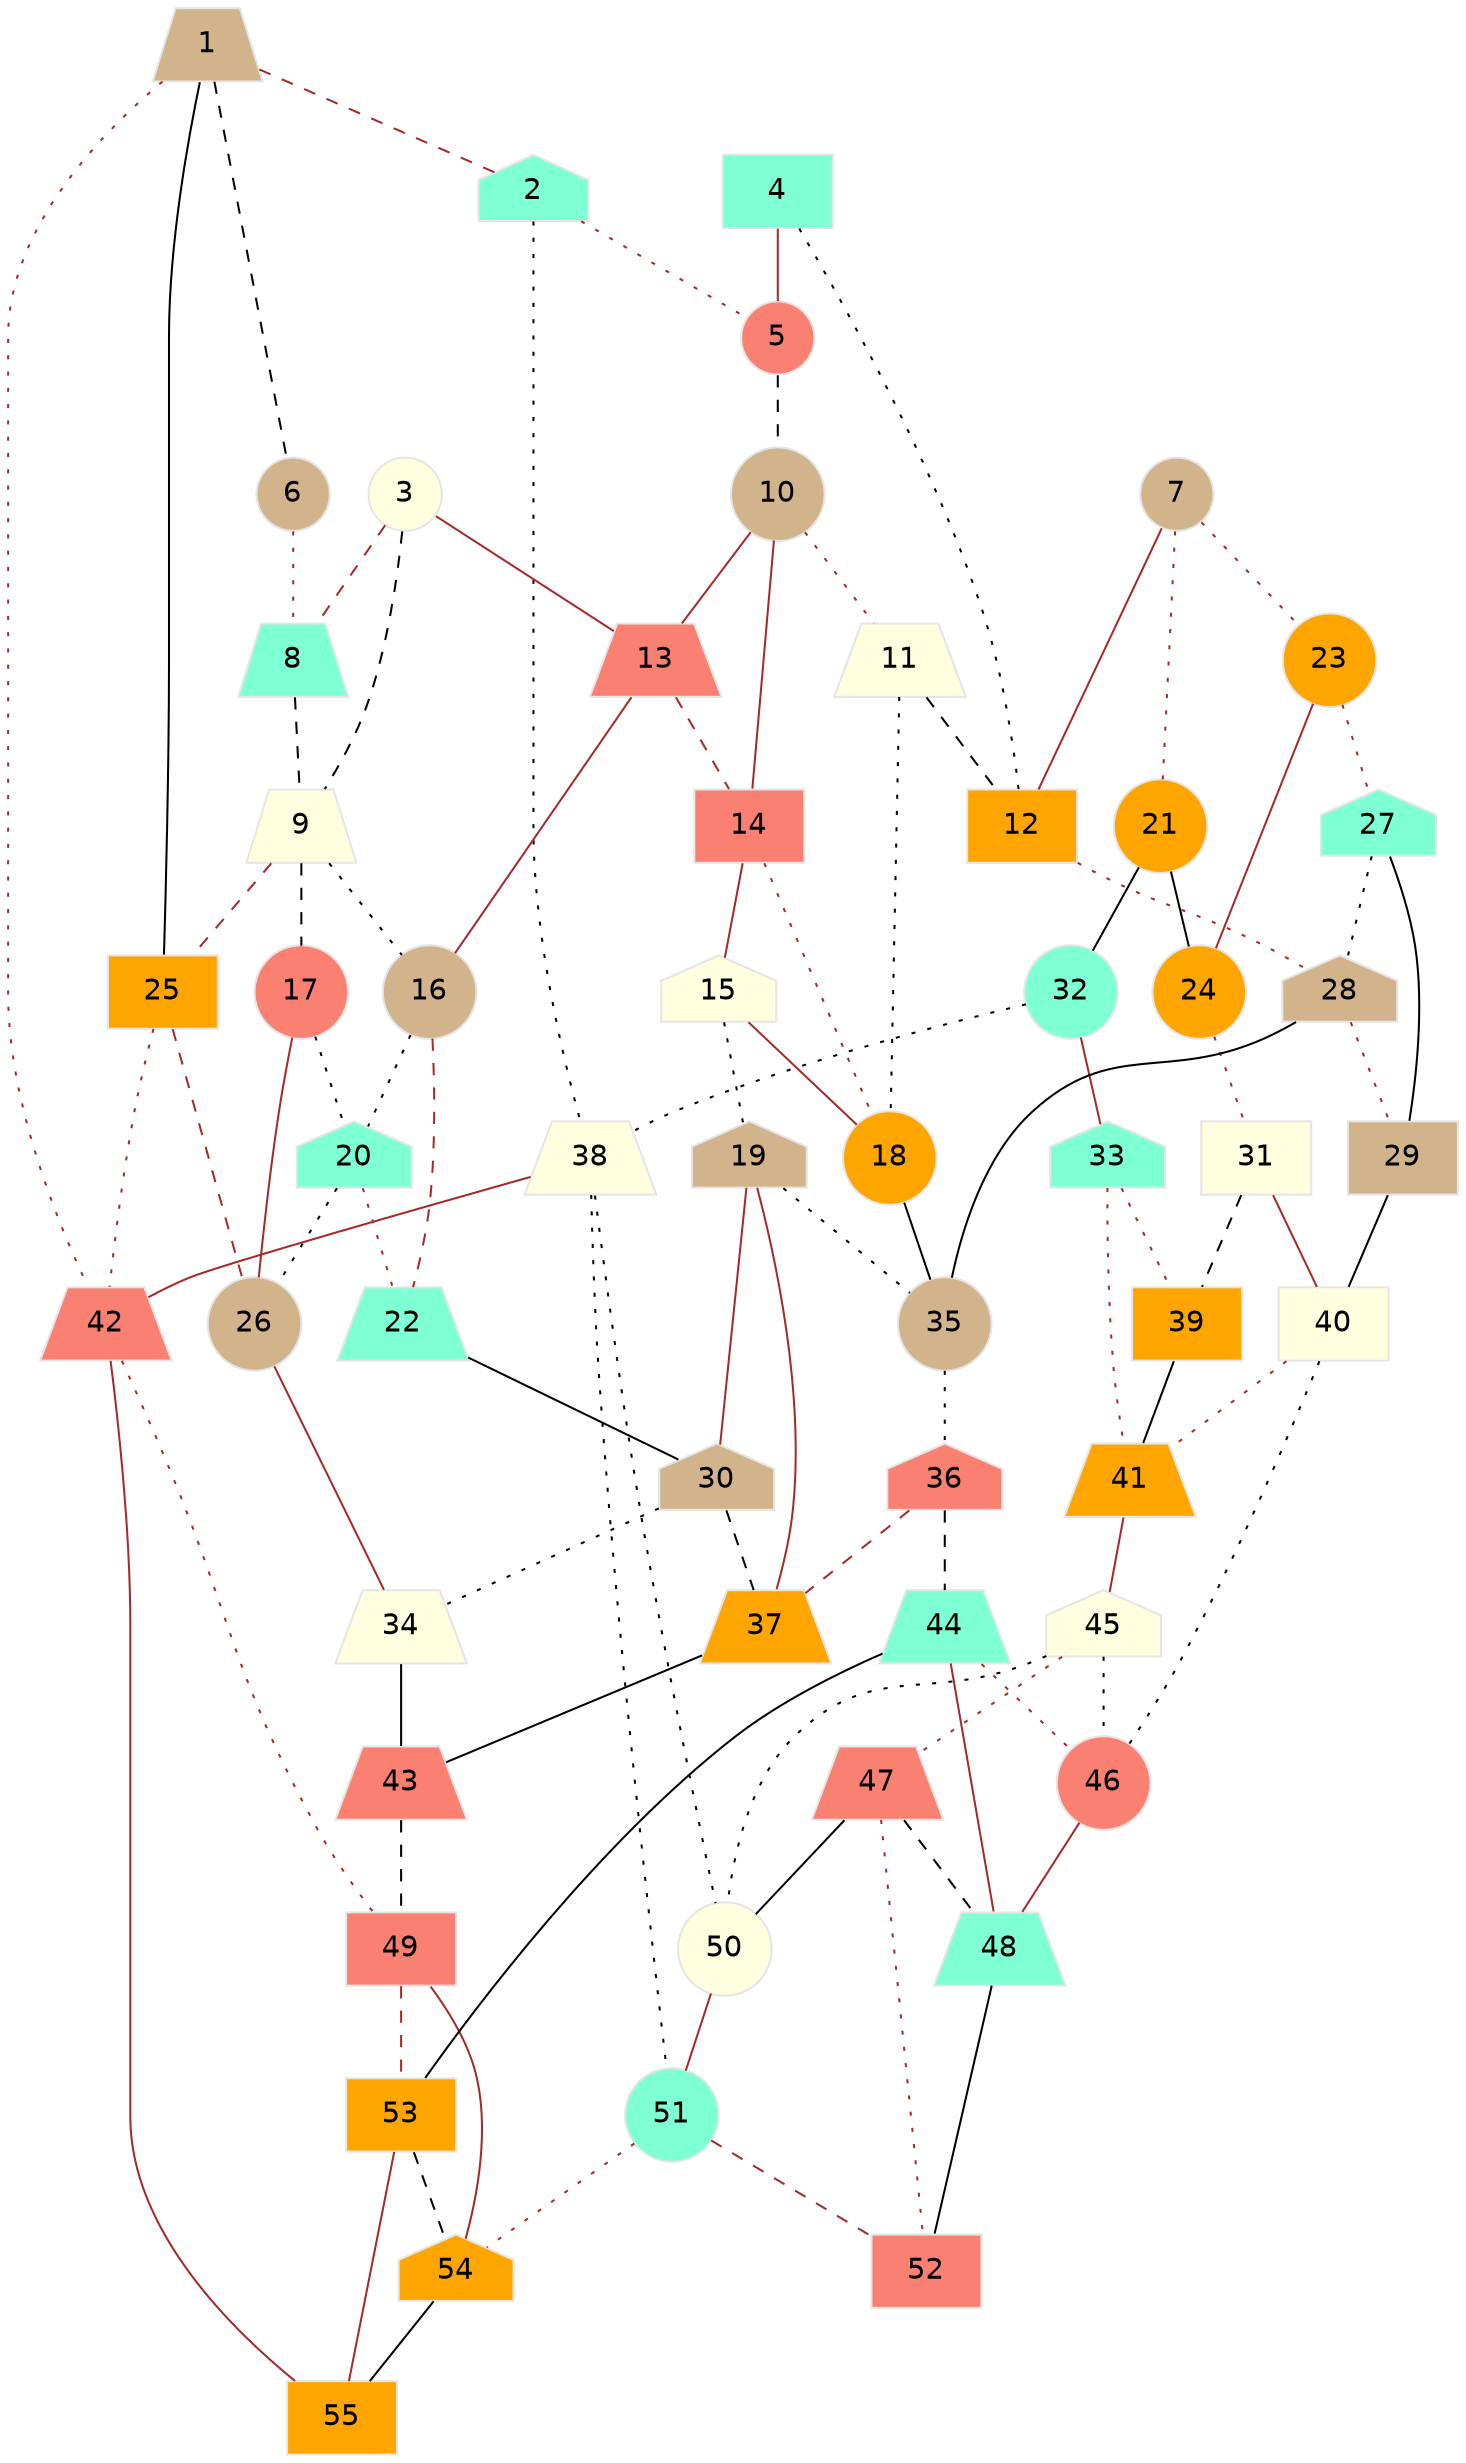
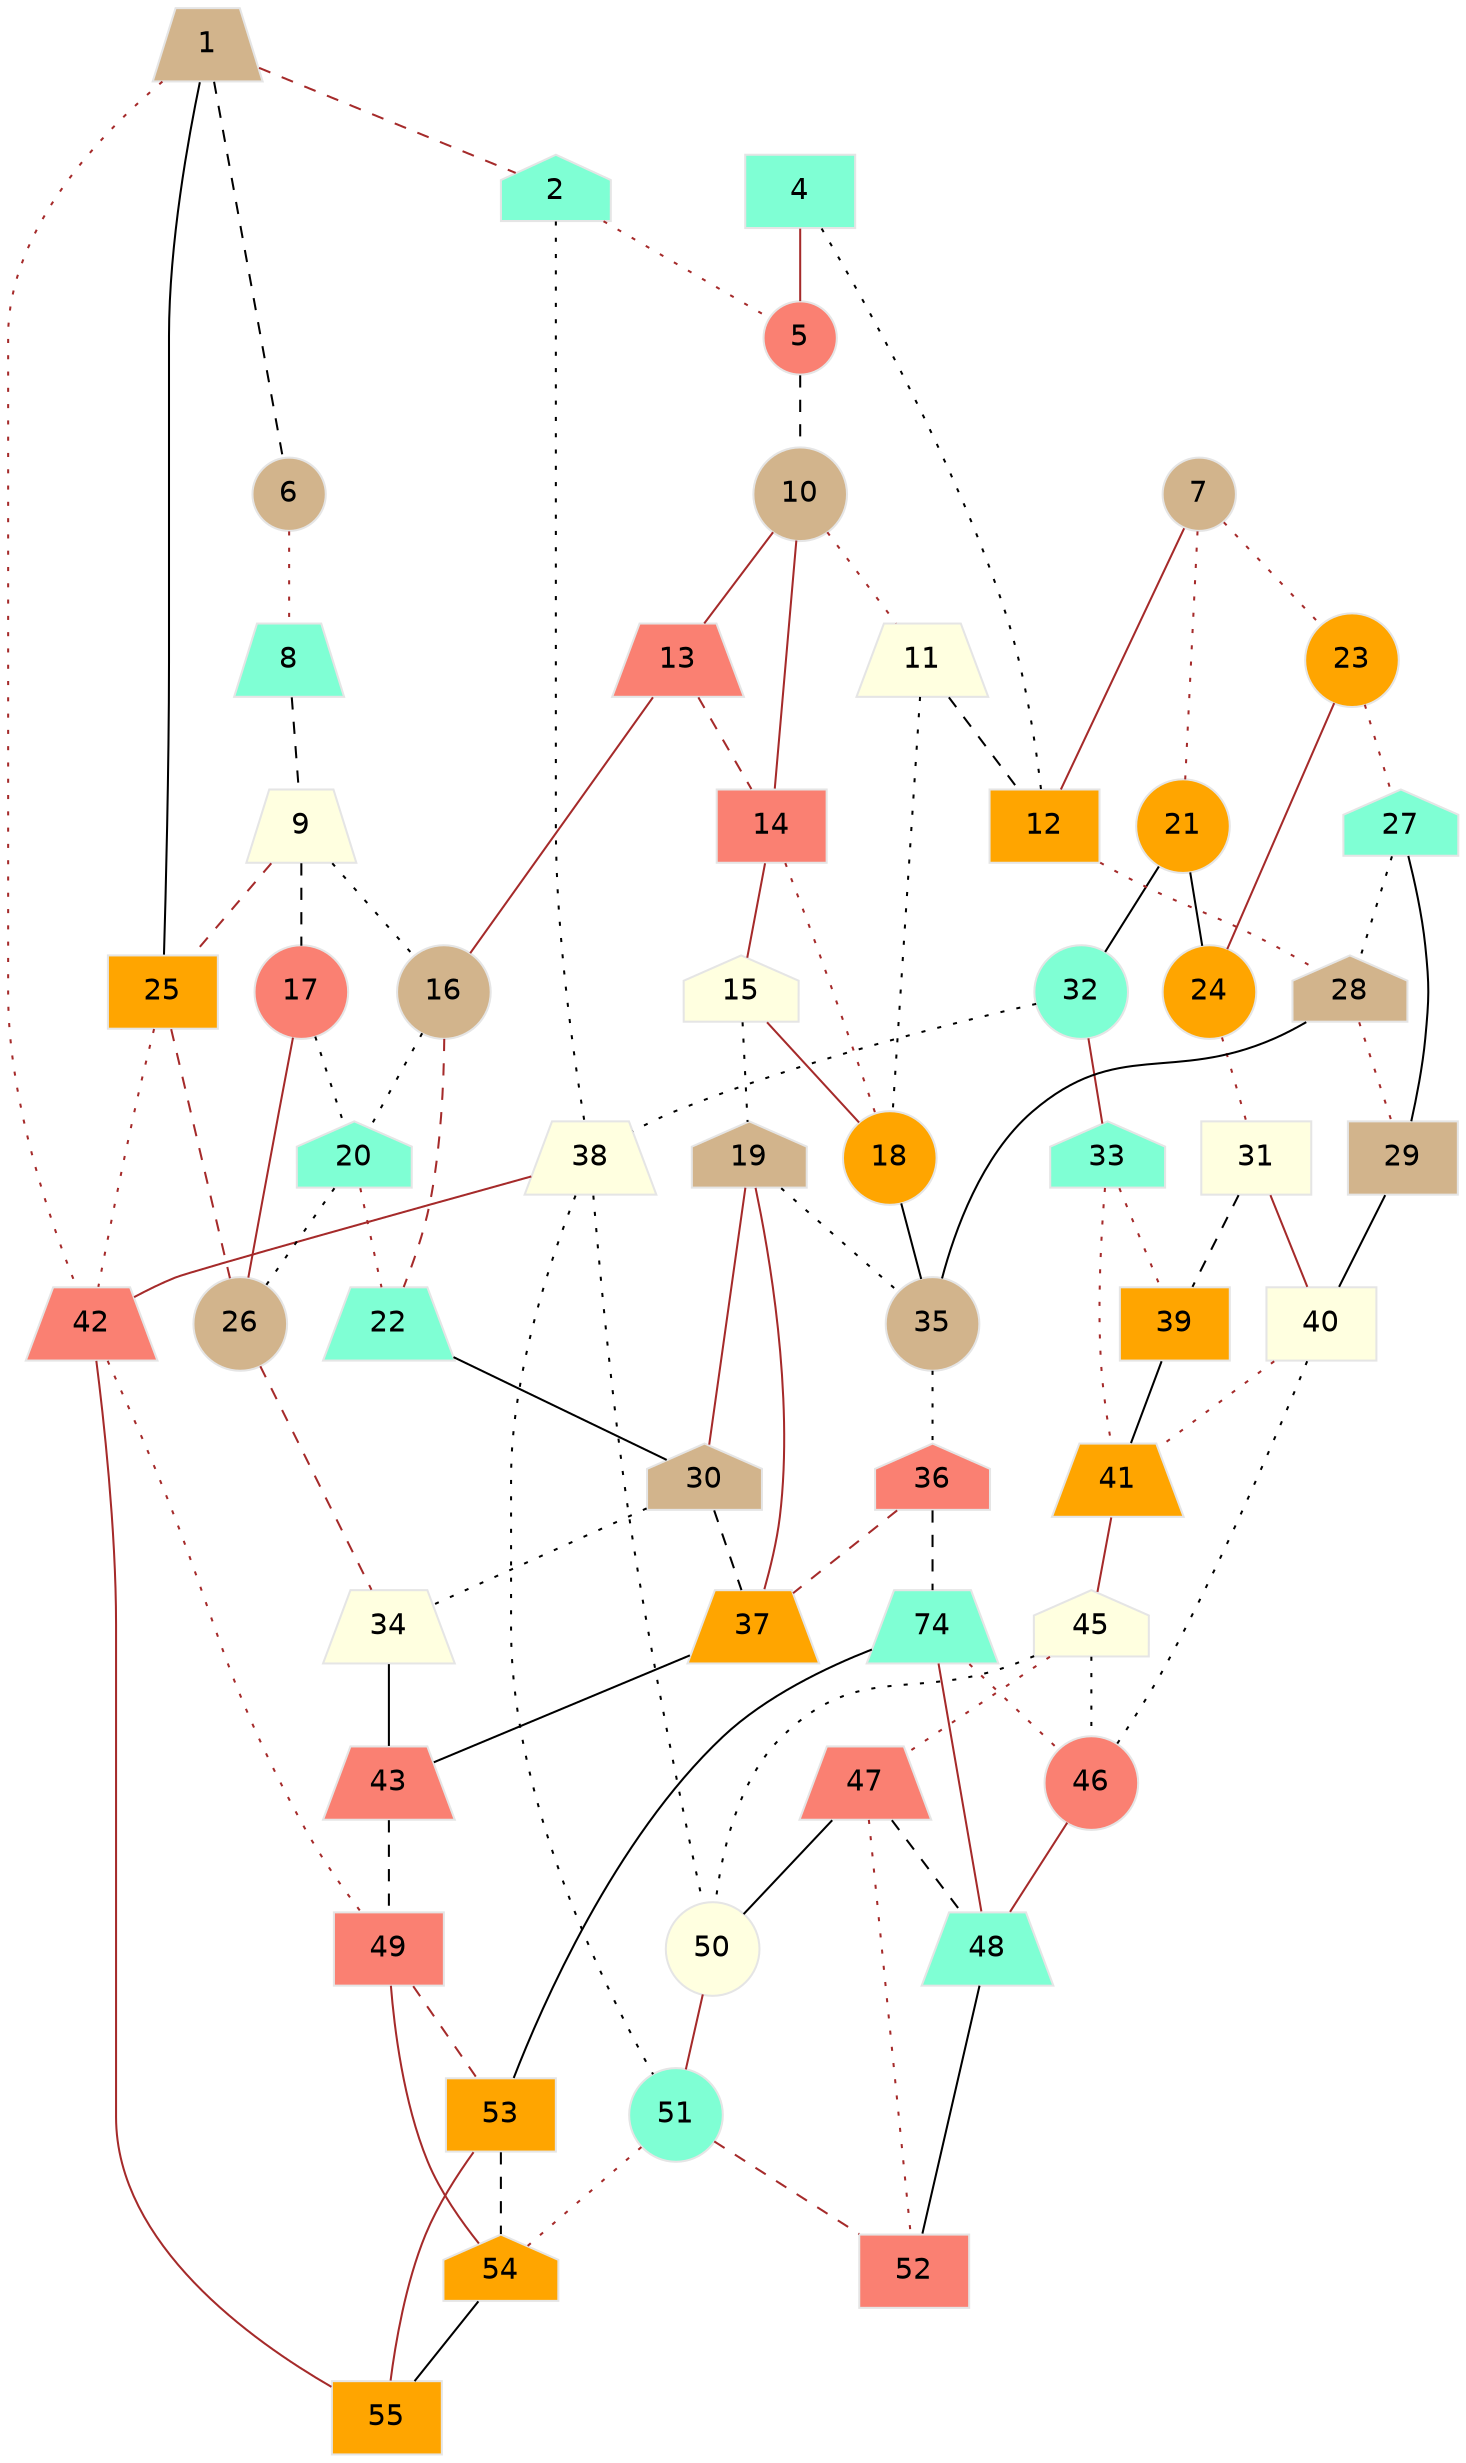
(405, 494) -> none
(329, 1478) -> (316, 1478)
(945, 1627) -> (933, 1627)
